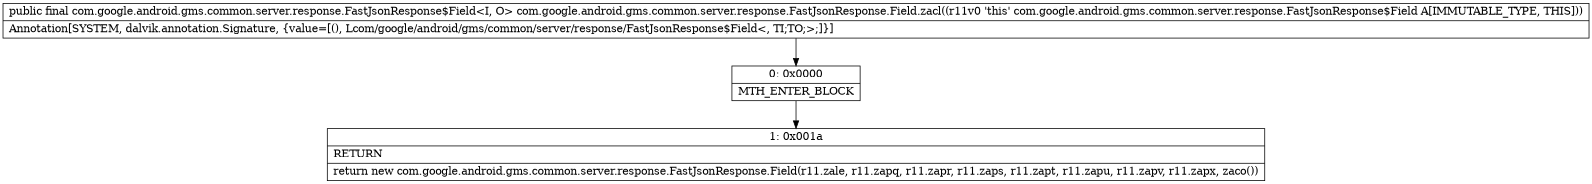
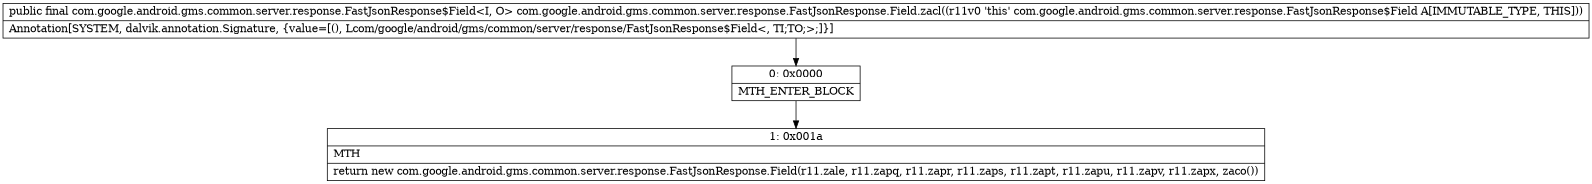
(358, 154) -> (347, 154)
